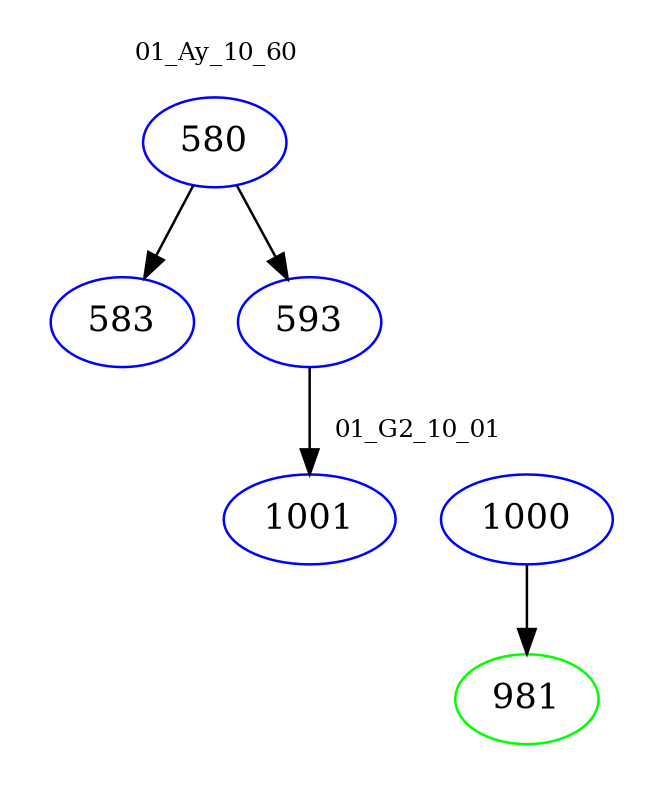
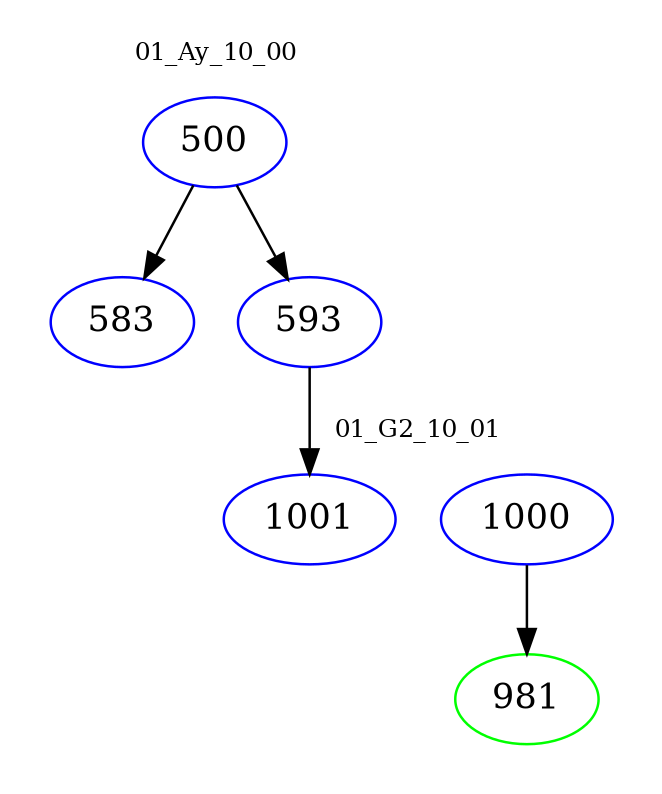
(216, 54) -> (216, 54)
(215, 142) -> (215, 142)
